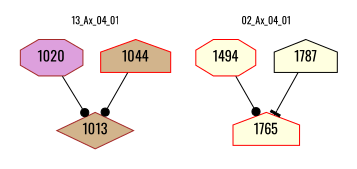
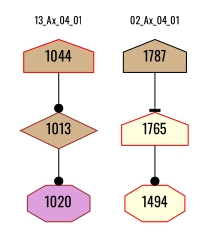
(306, 58) -> (155, 58)
(245, 92) -> (155, 161)
(72, 93) -> (59, 163)
